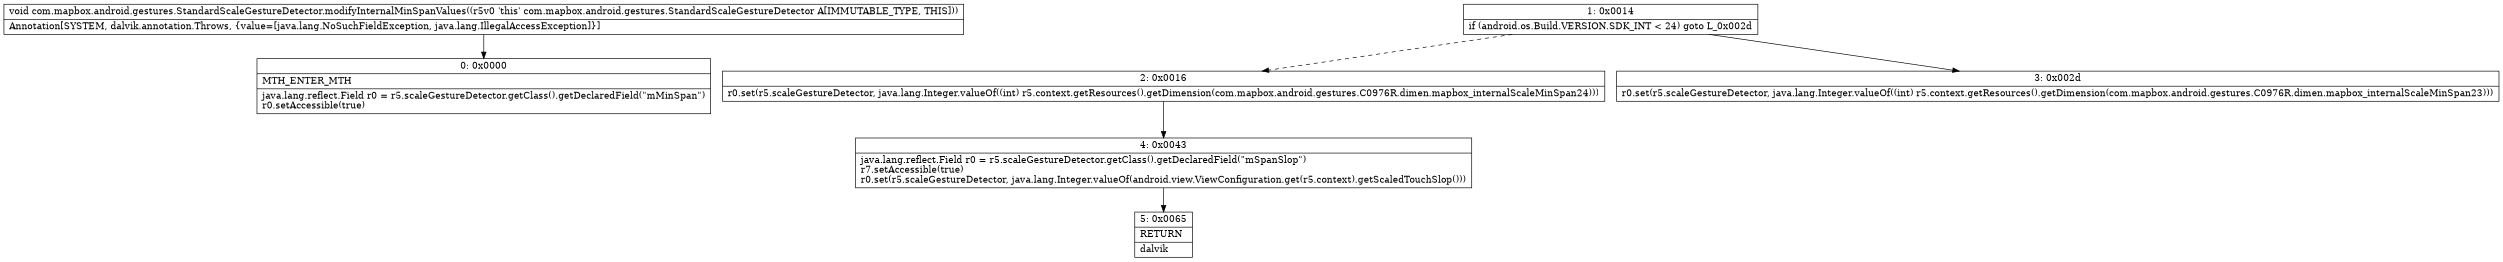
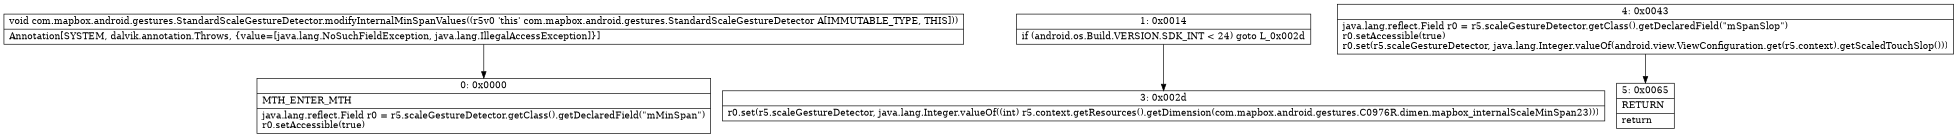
(1164, 86) -> none
(912, 170) -> (1394, 36)
(1154, 249) -> (1637, 121)
